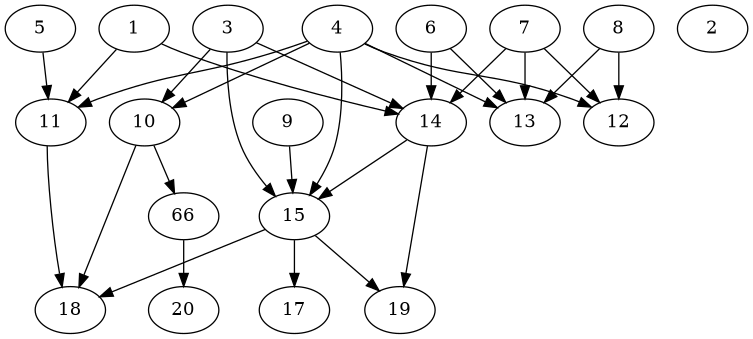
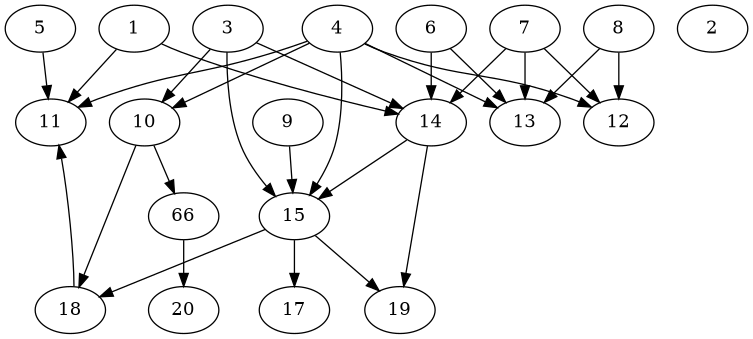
(51, 210) -> (70, 222)
